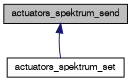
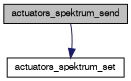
(59, 46) -> (72, 36)
